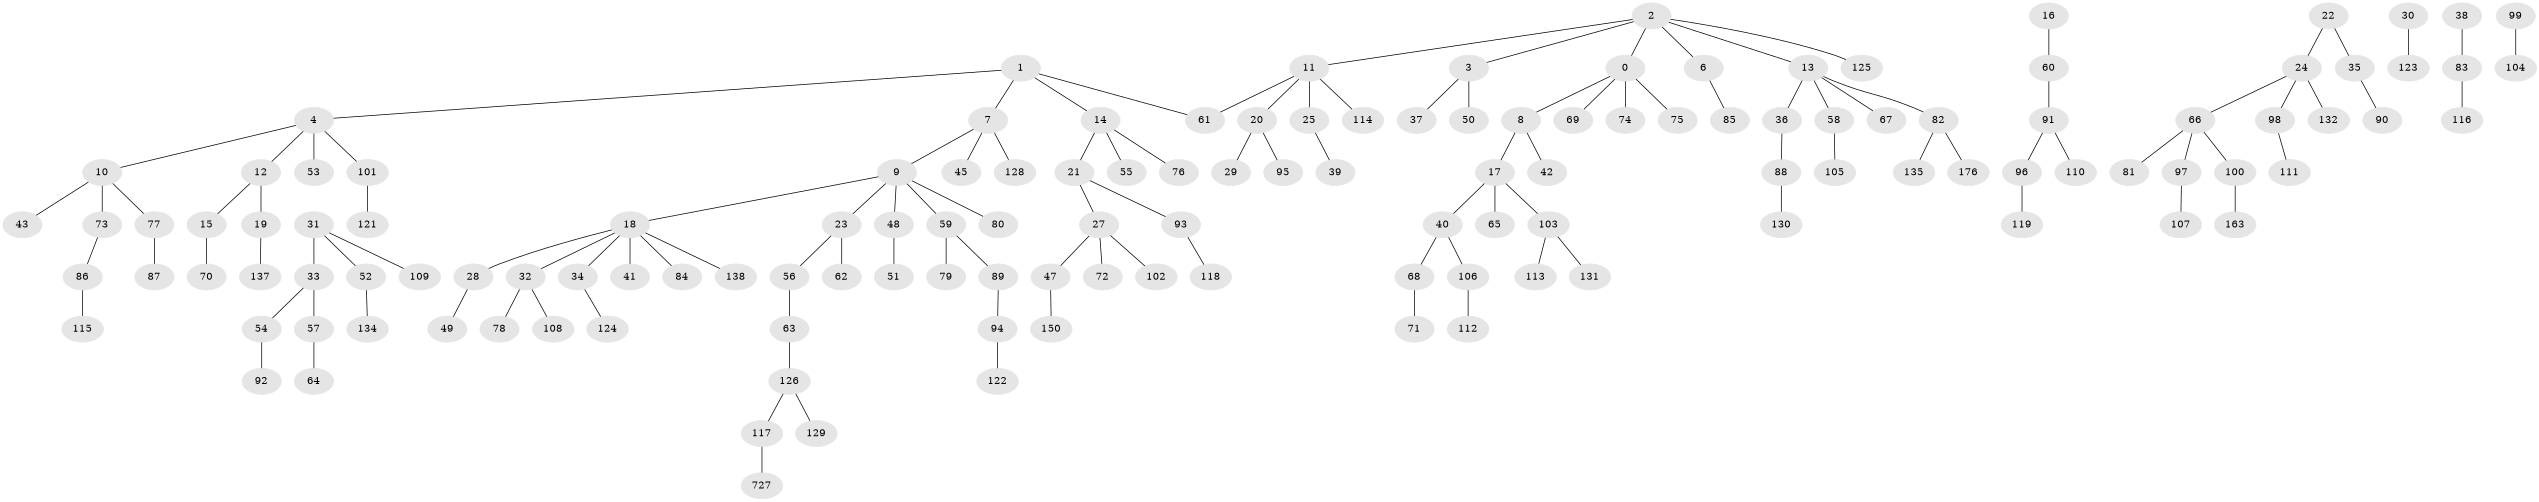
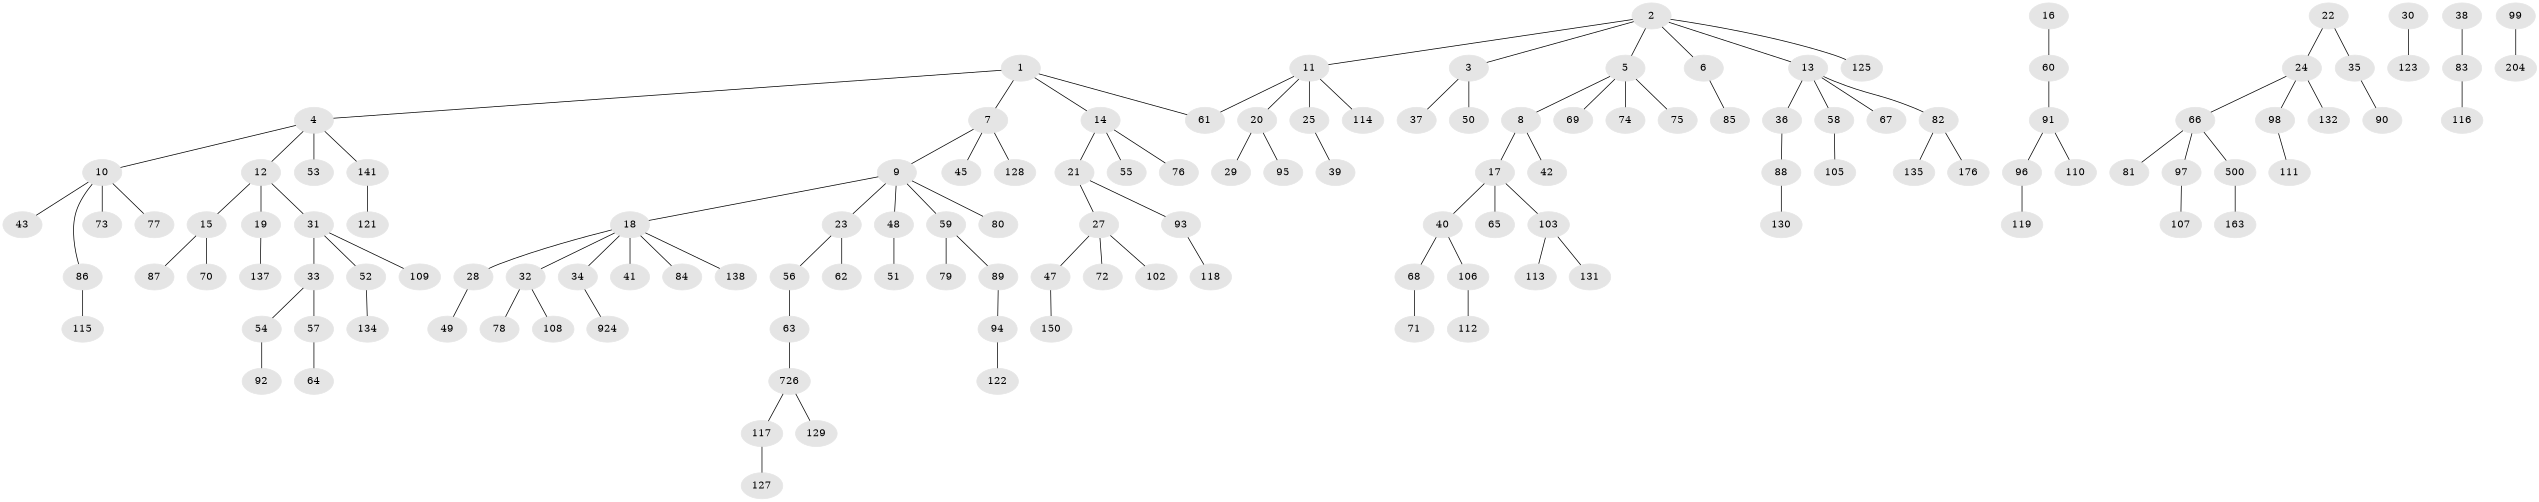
(1625, 68) -> (1625, 68)
(2516, 68) -> (2516, 68)
(368, 173) -> (368, 173)
(2235, 173) -> (2235, 173)
none -> (287, 199)
(92, 251) -> (74, 222)
(154, 251) -> (181, 251)
(608, 329) -> (608, 329)
(790, 381) -> (790, 381)
(762, 486) -> (762, 486)
